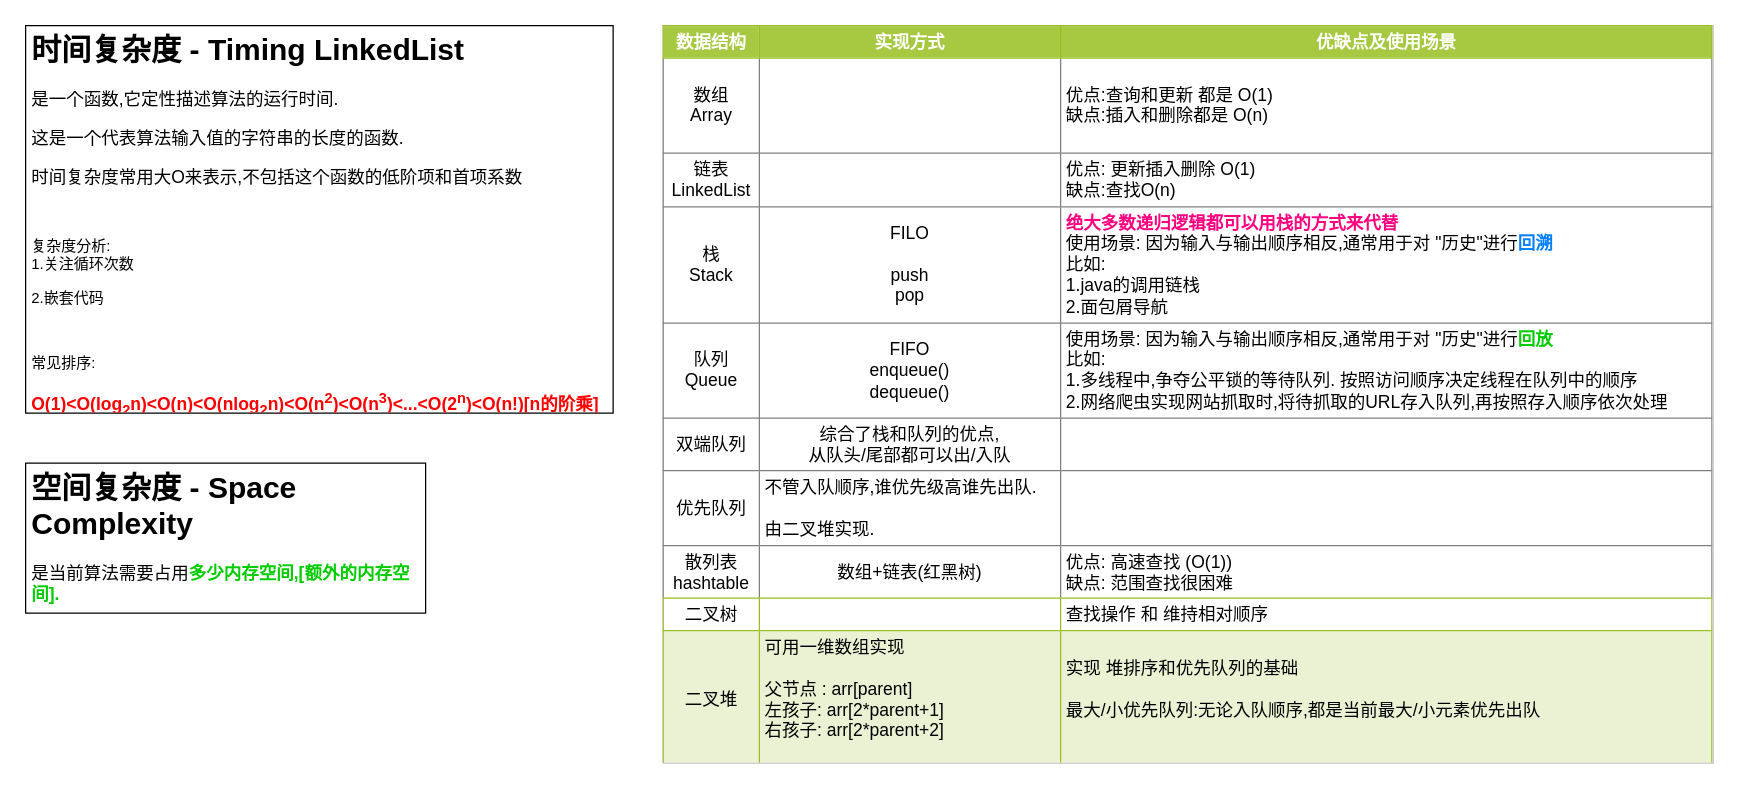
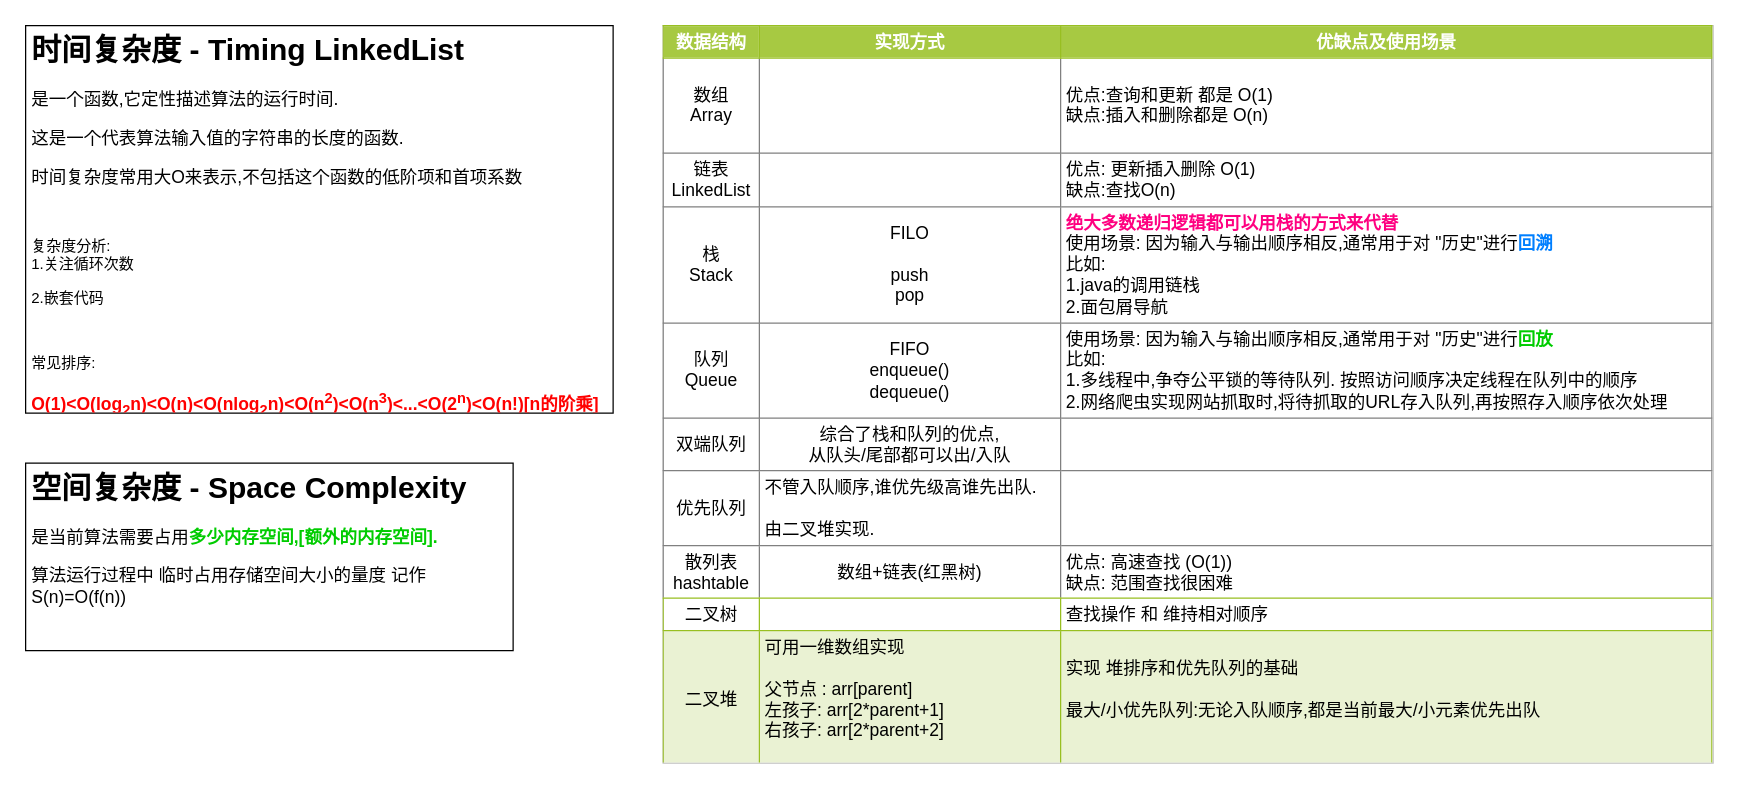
(226, 538) -> (269, 557)
